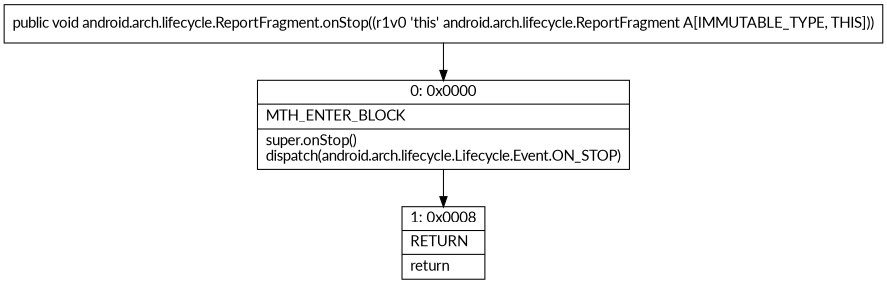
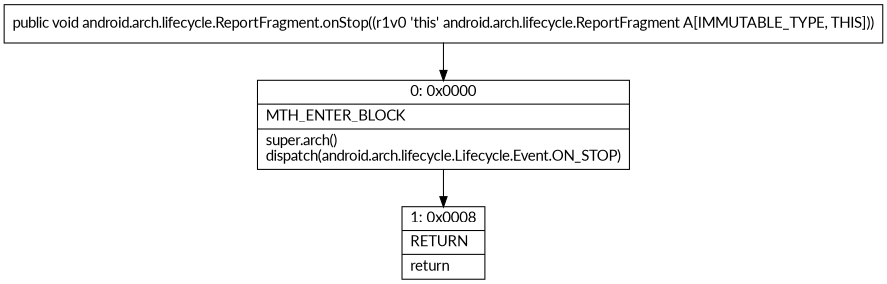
(311, 141) -> (302, 141)
